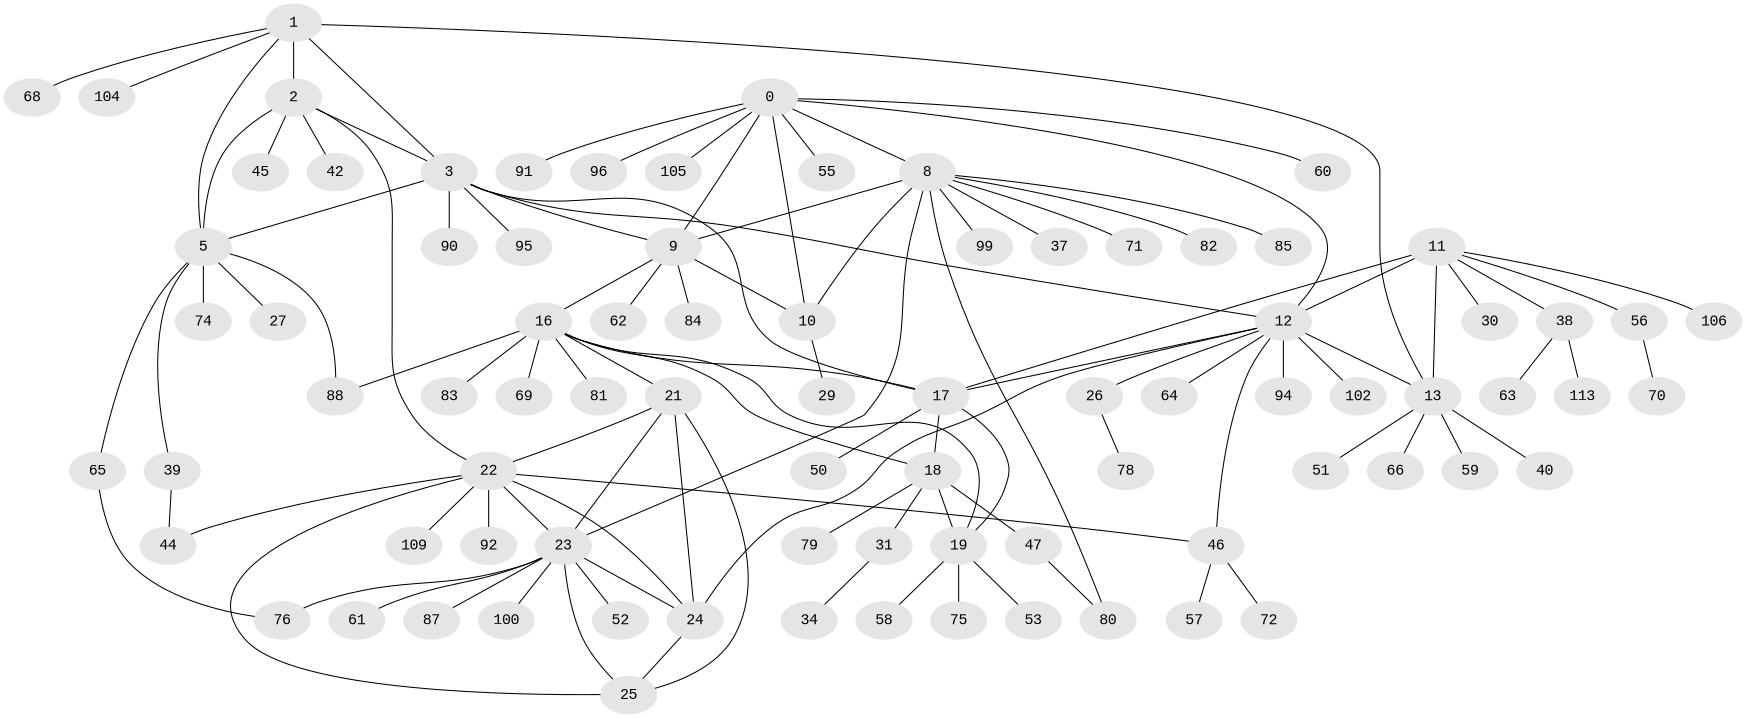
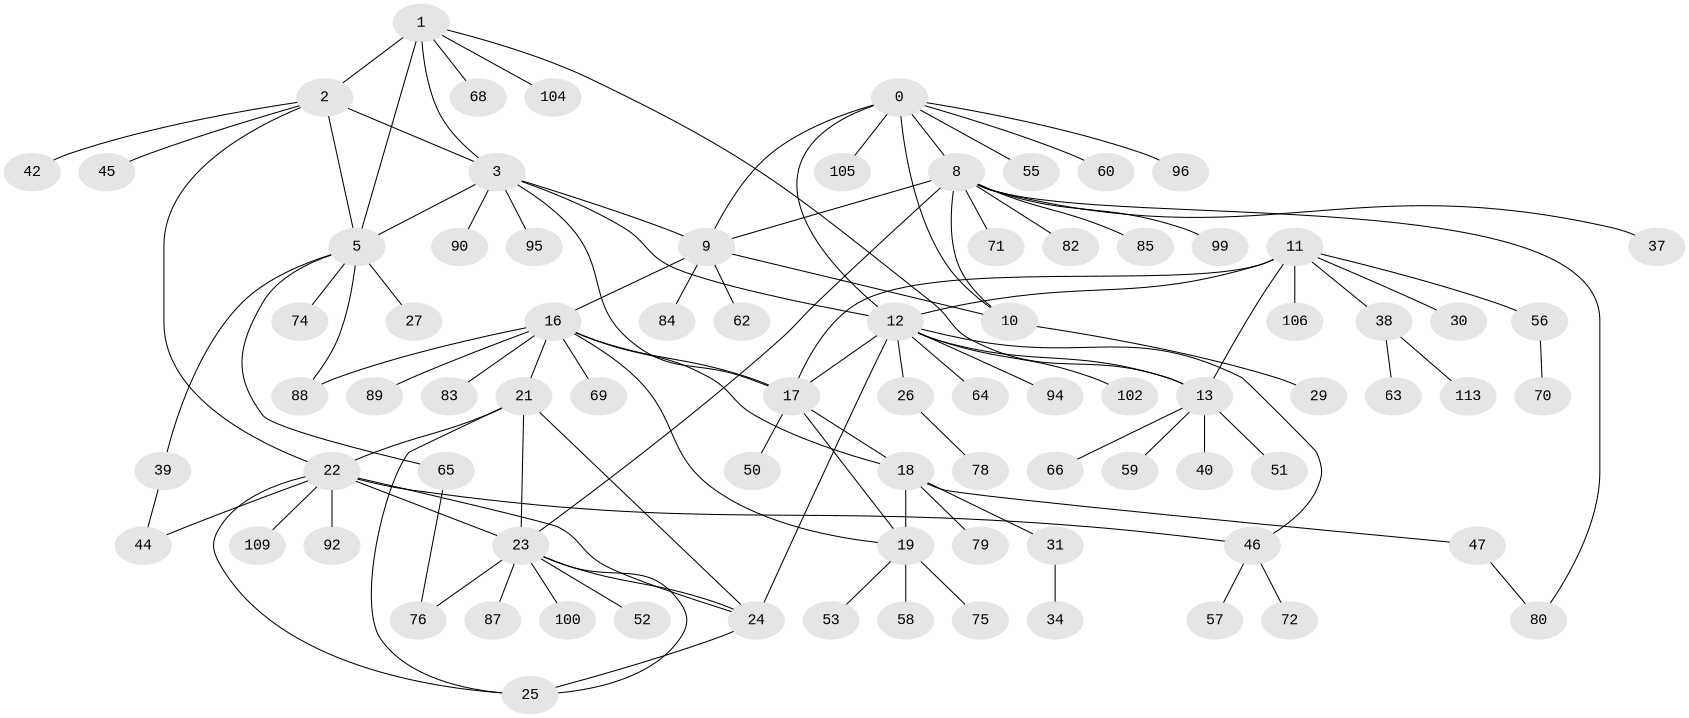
(524, 172) -> none
(599, 396) -> (375, 396)
(357, 620) -> none
